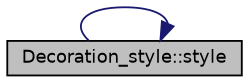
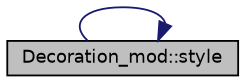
(125, 58) -> (123, 58)
